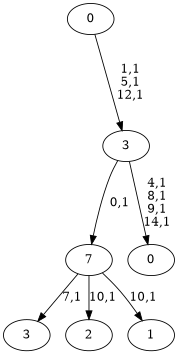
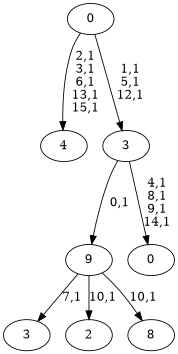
none -> (64, 146)
(89, 260) -> (89, 260)
(151, 335) -> (151, 335)
